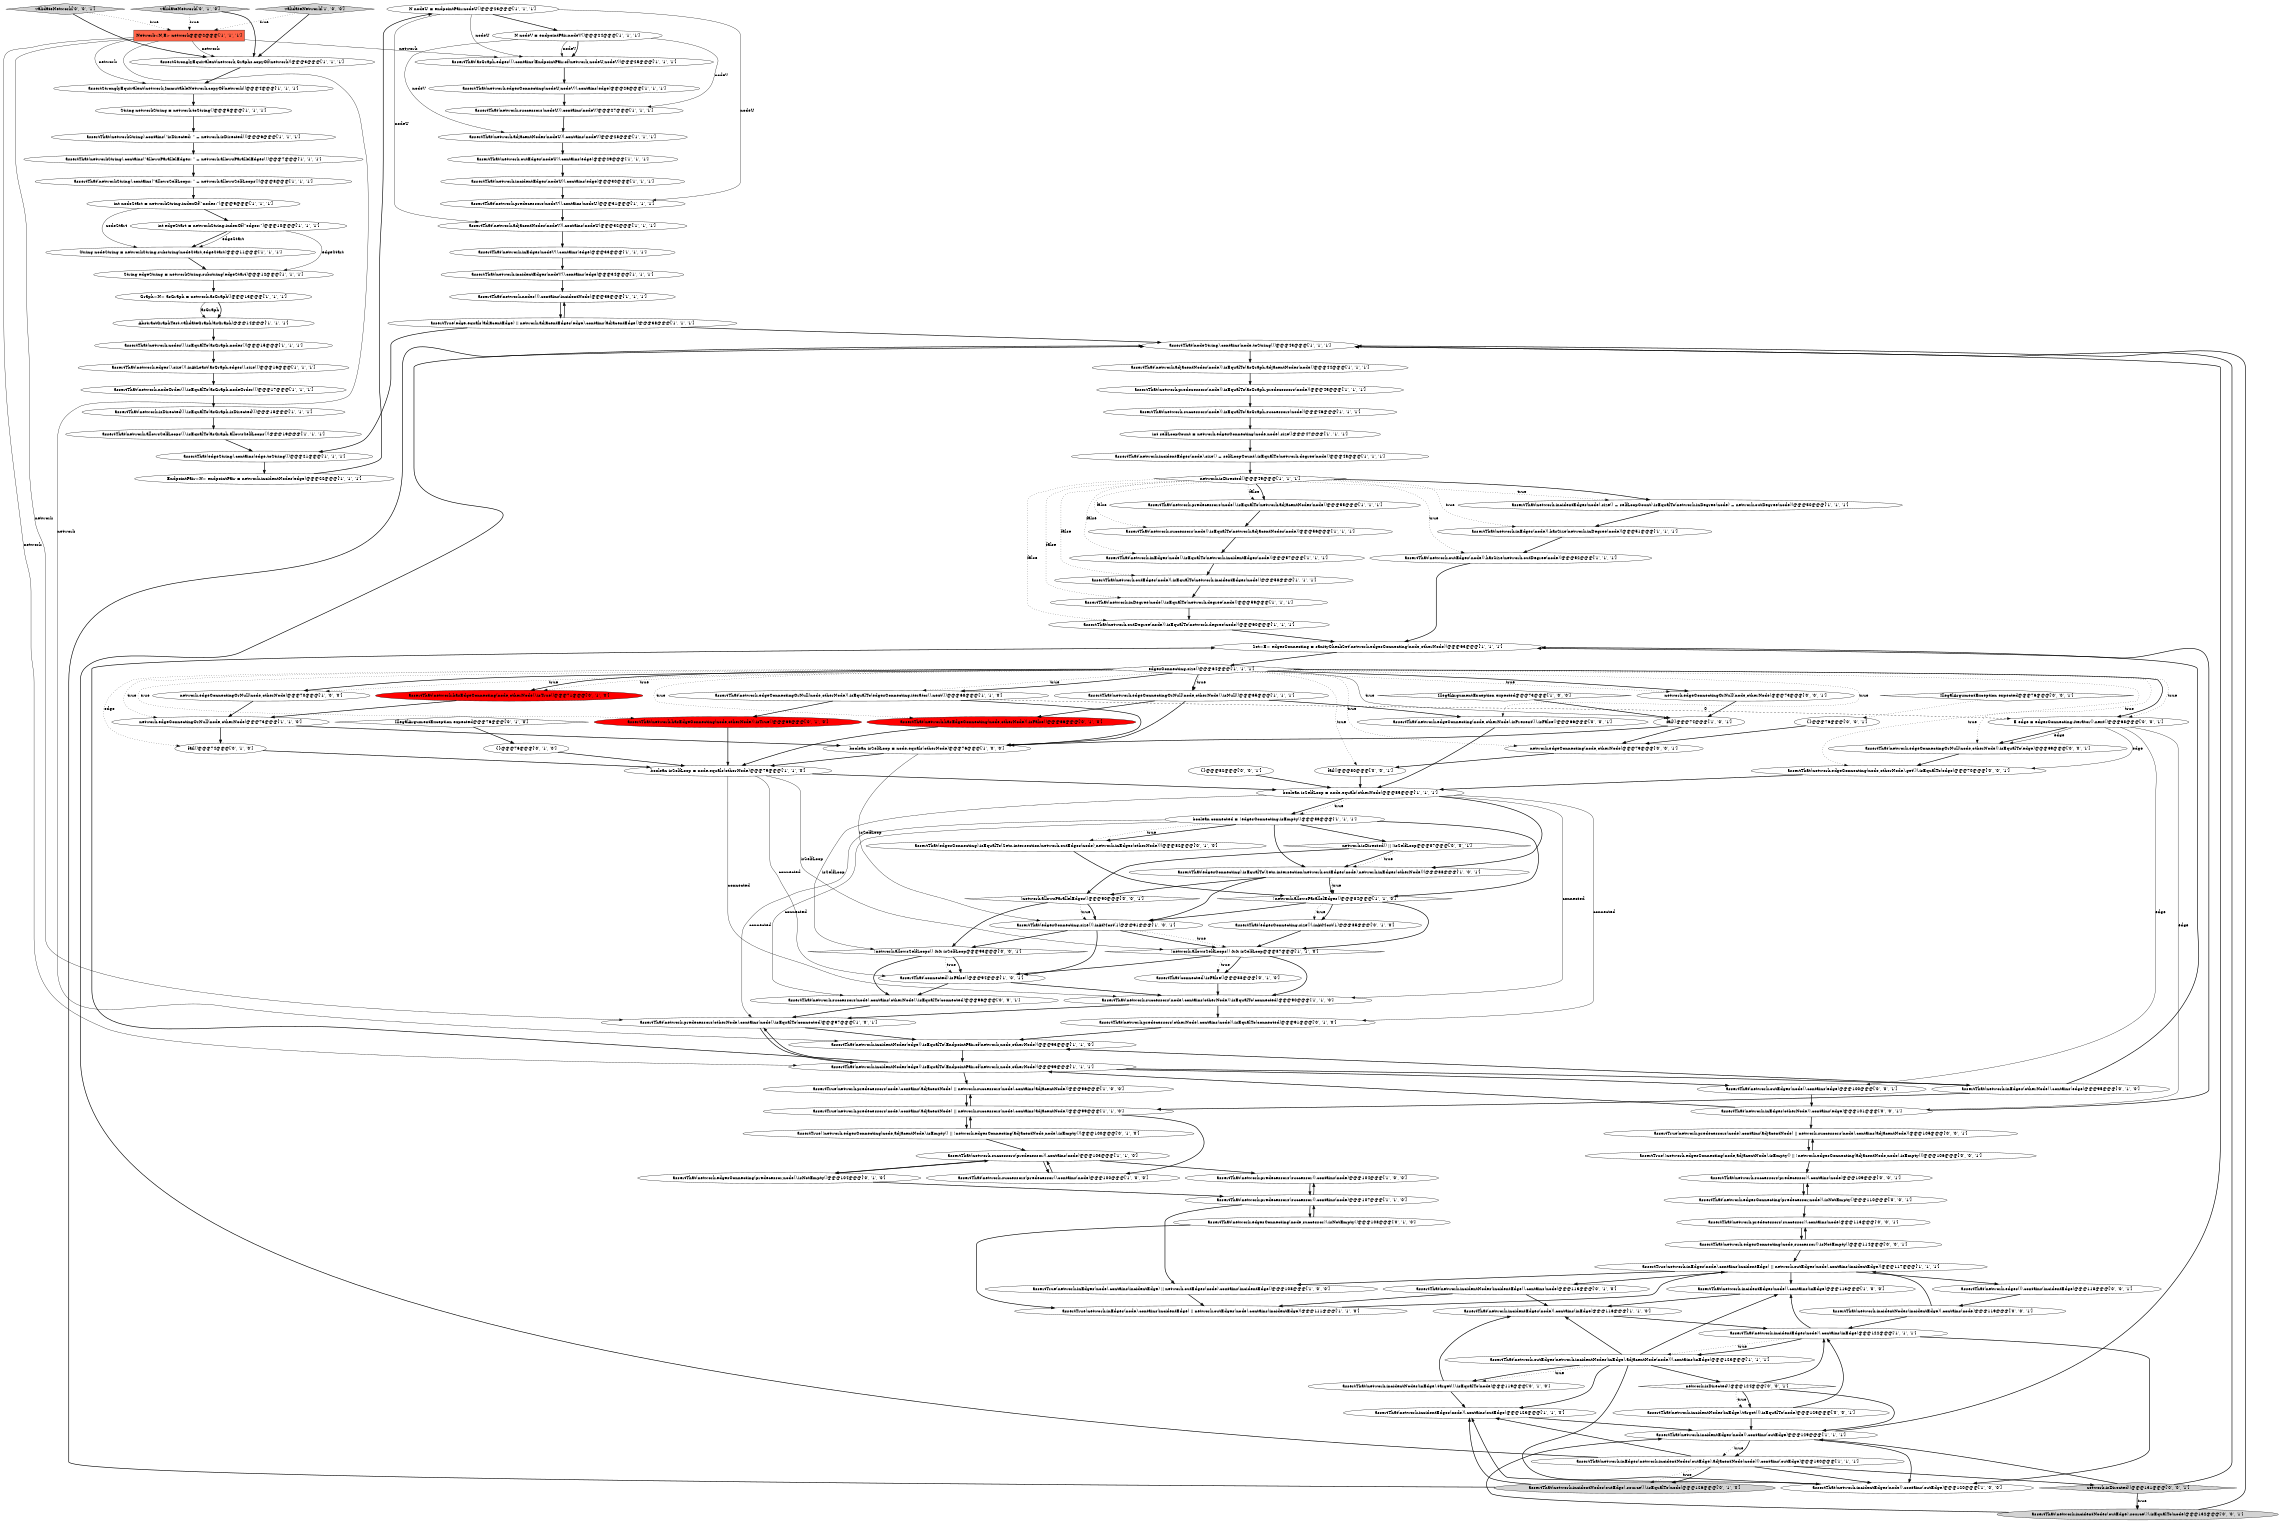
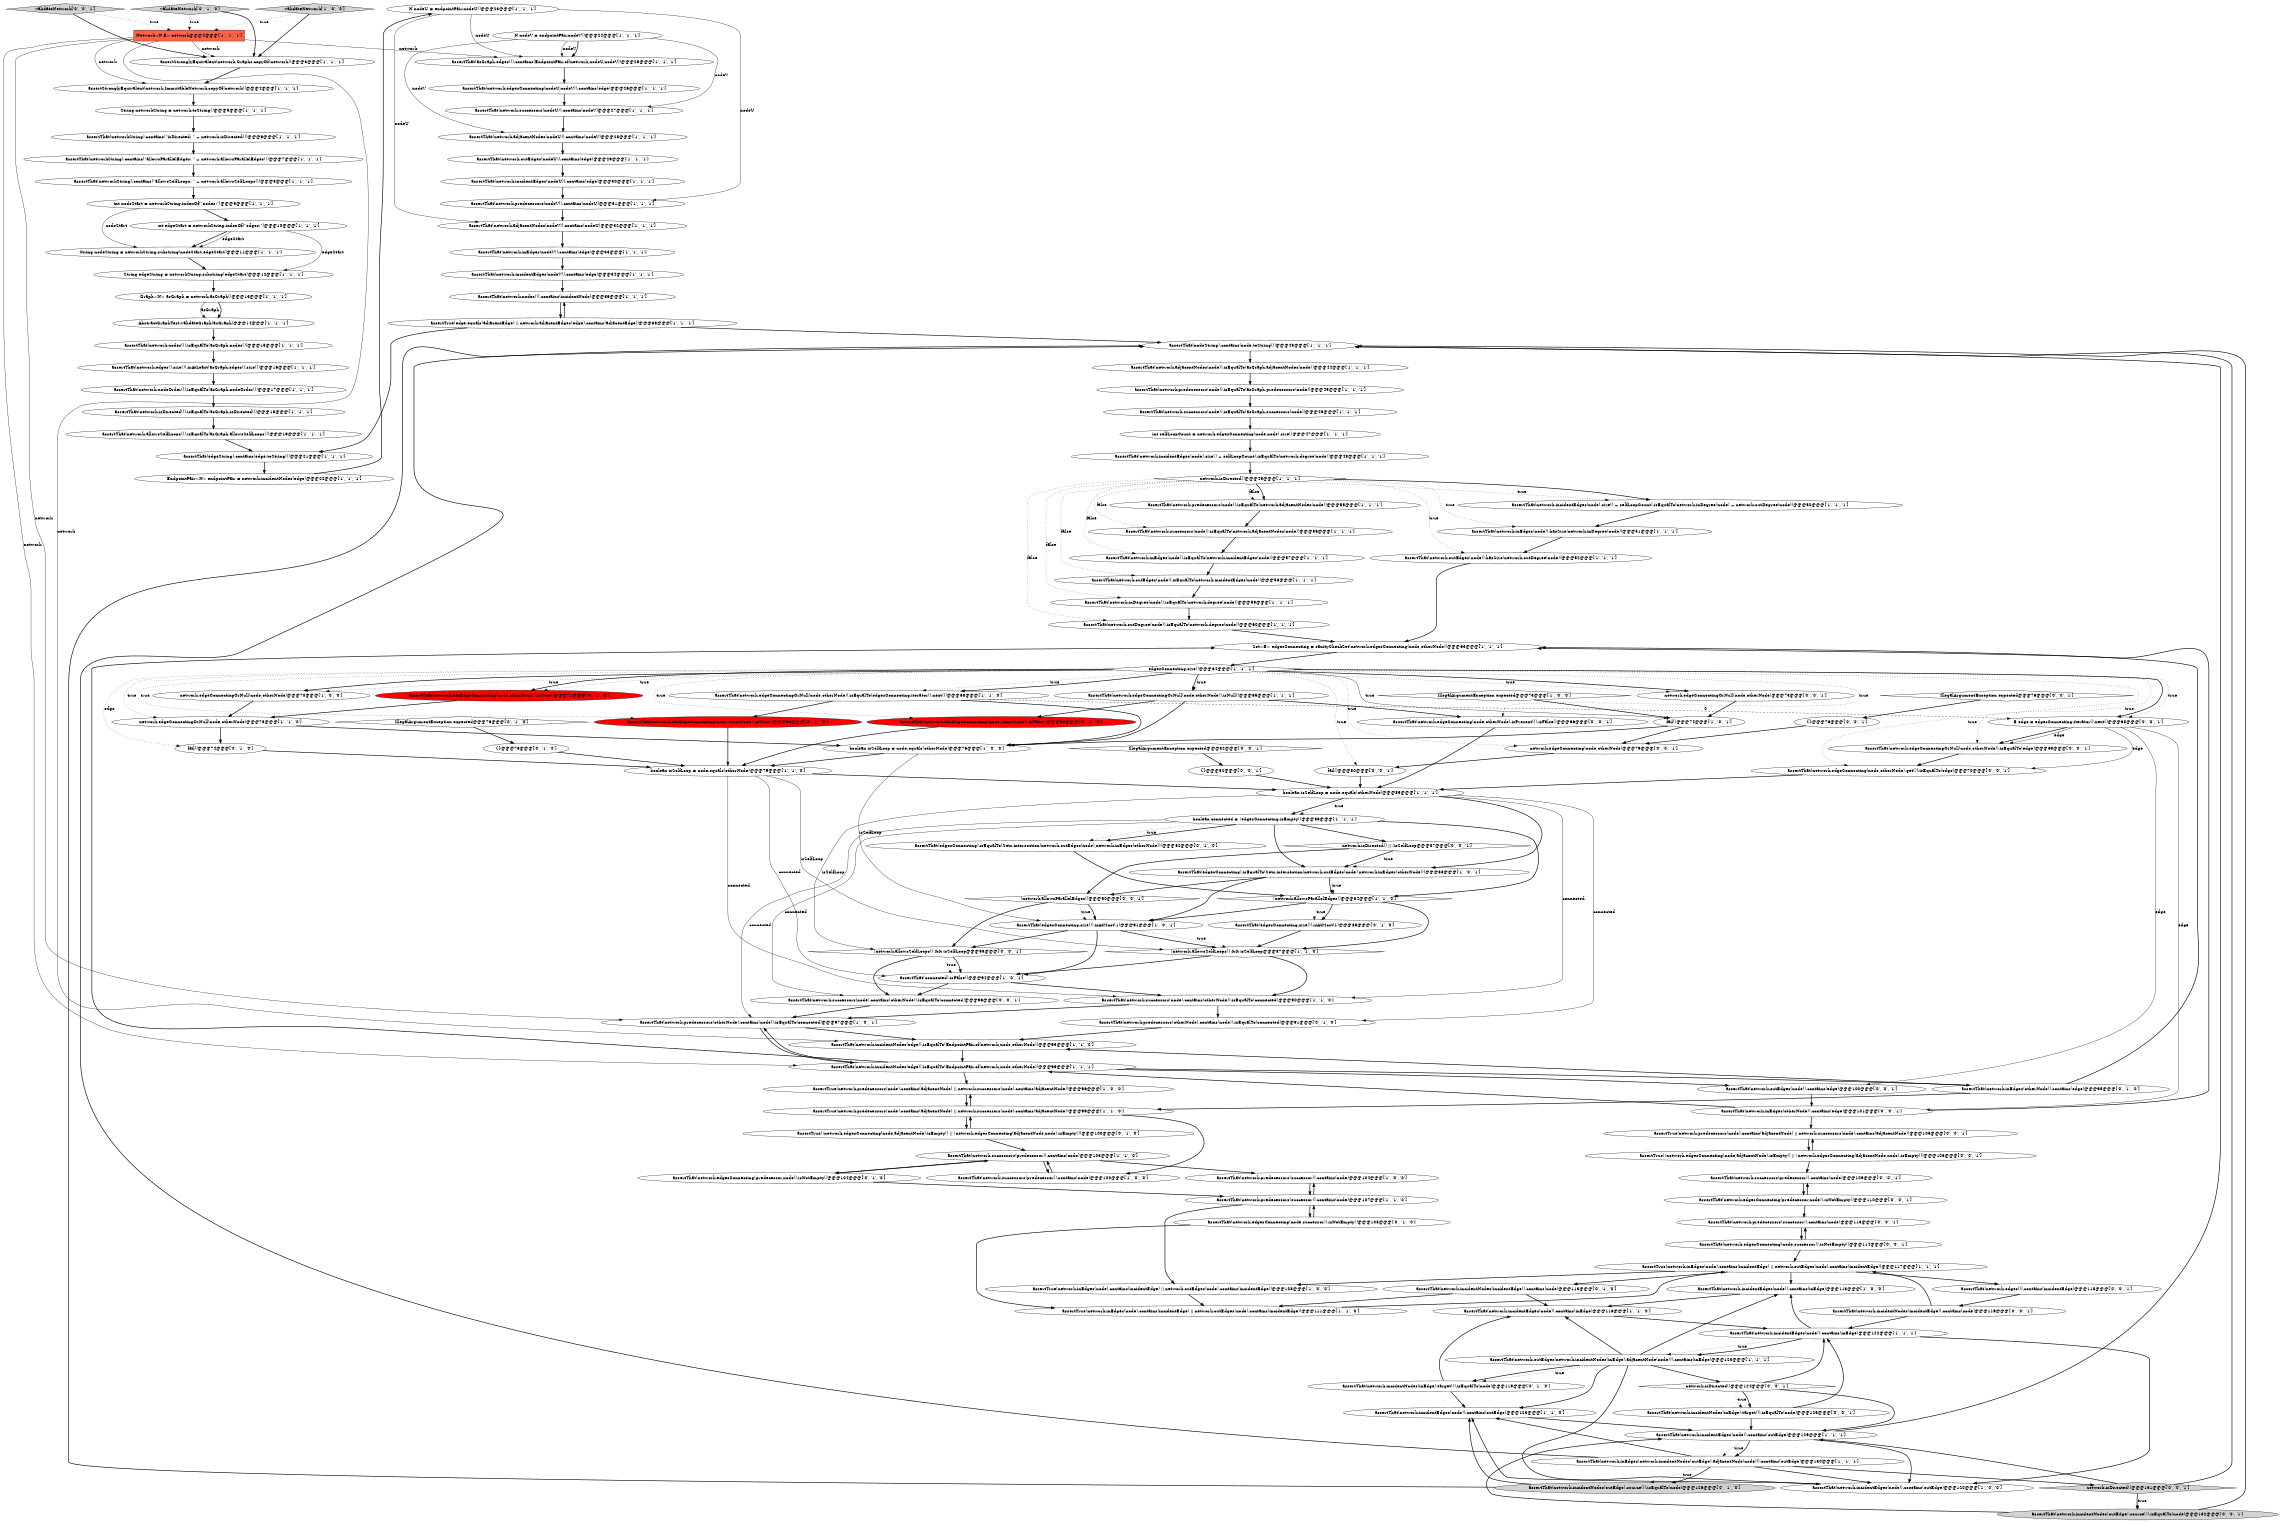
(523, 22) -> none
(1923, 709) -> (1923, 709)
none -> (1195, 749)
(1218, 978) -> none
